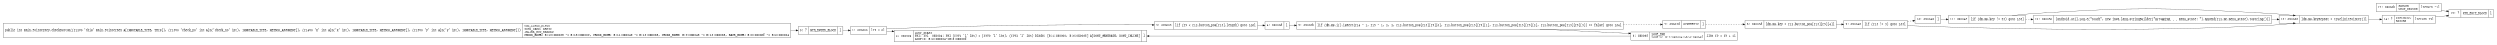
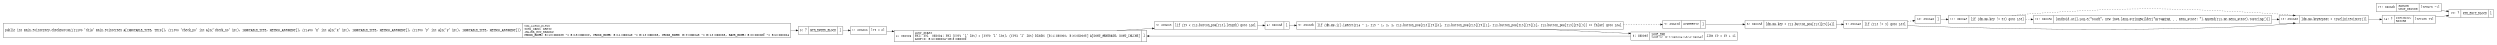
(2153, 9) -> (2153, 9)
(1724, 24) -> (1724, 24)
(1019, 25) -> (1135, 30)
